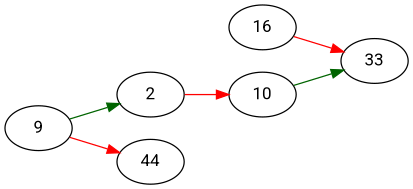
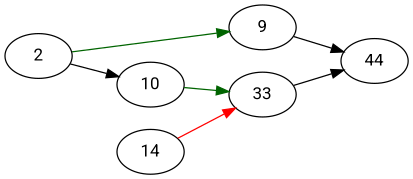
(263, 27) -> (151, 152)
none -> (313, 80)
(200, 95) -> (89, 69)
(89, 113) -> (144, 42)
(89, 143) -> (313, 42)
